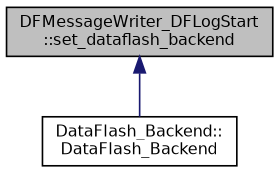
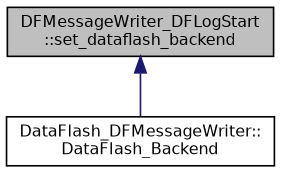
(140, 141) -> (140, 141)
